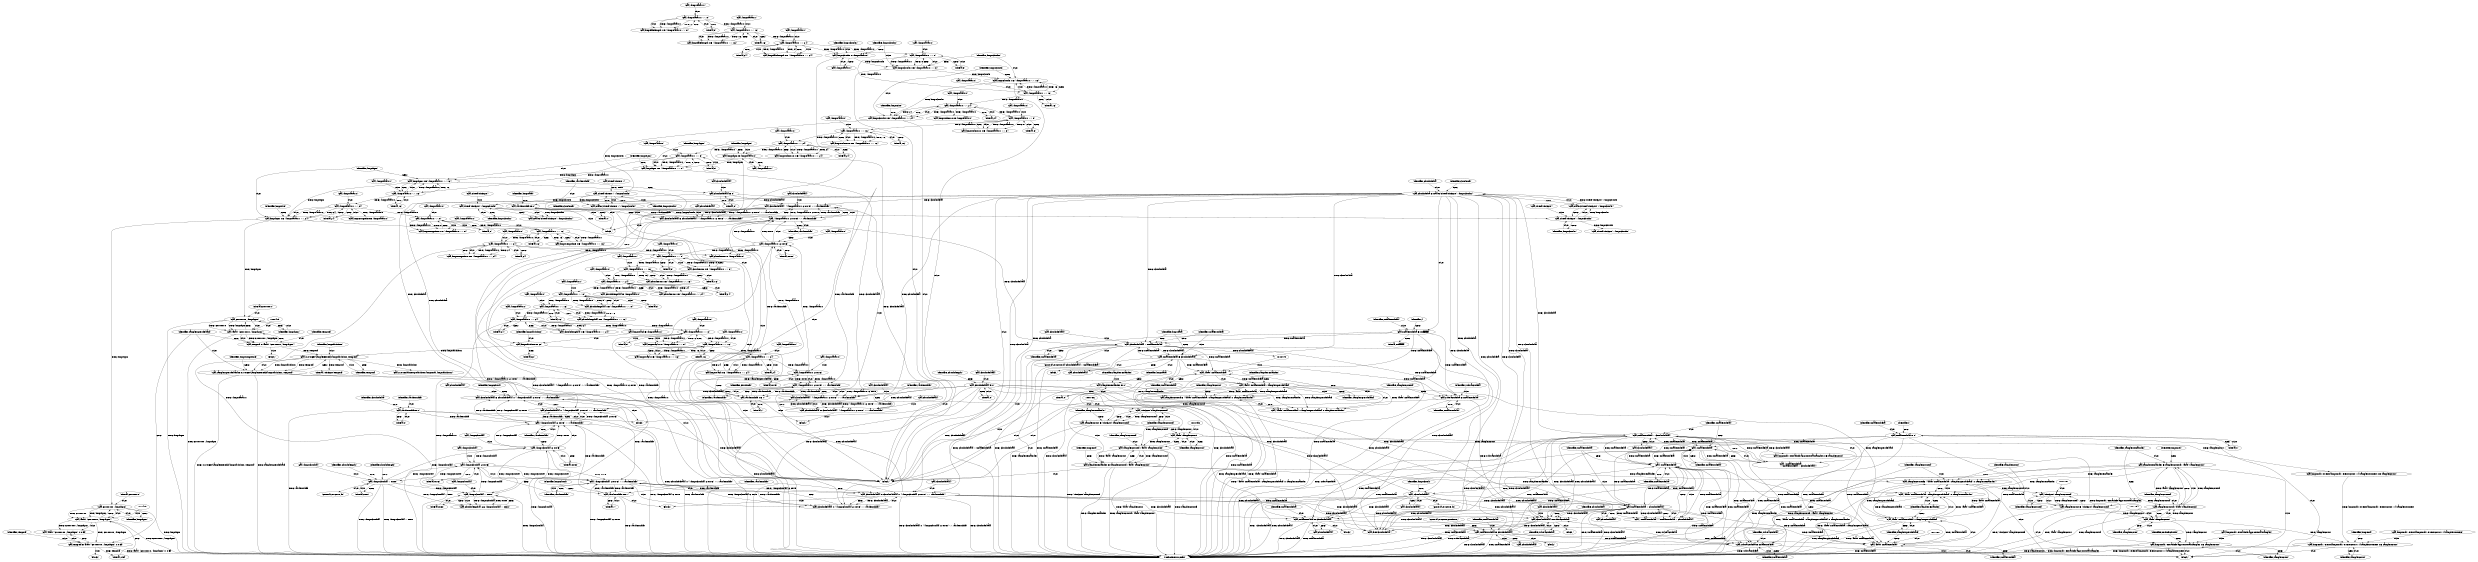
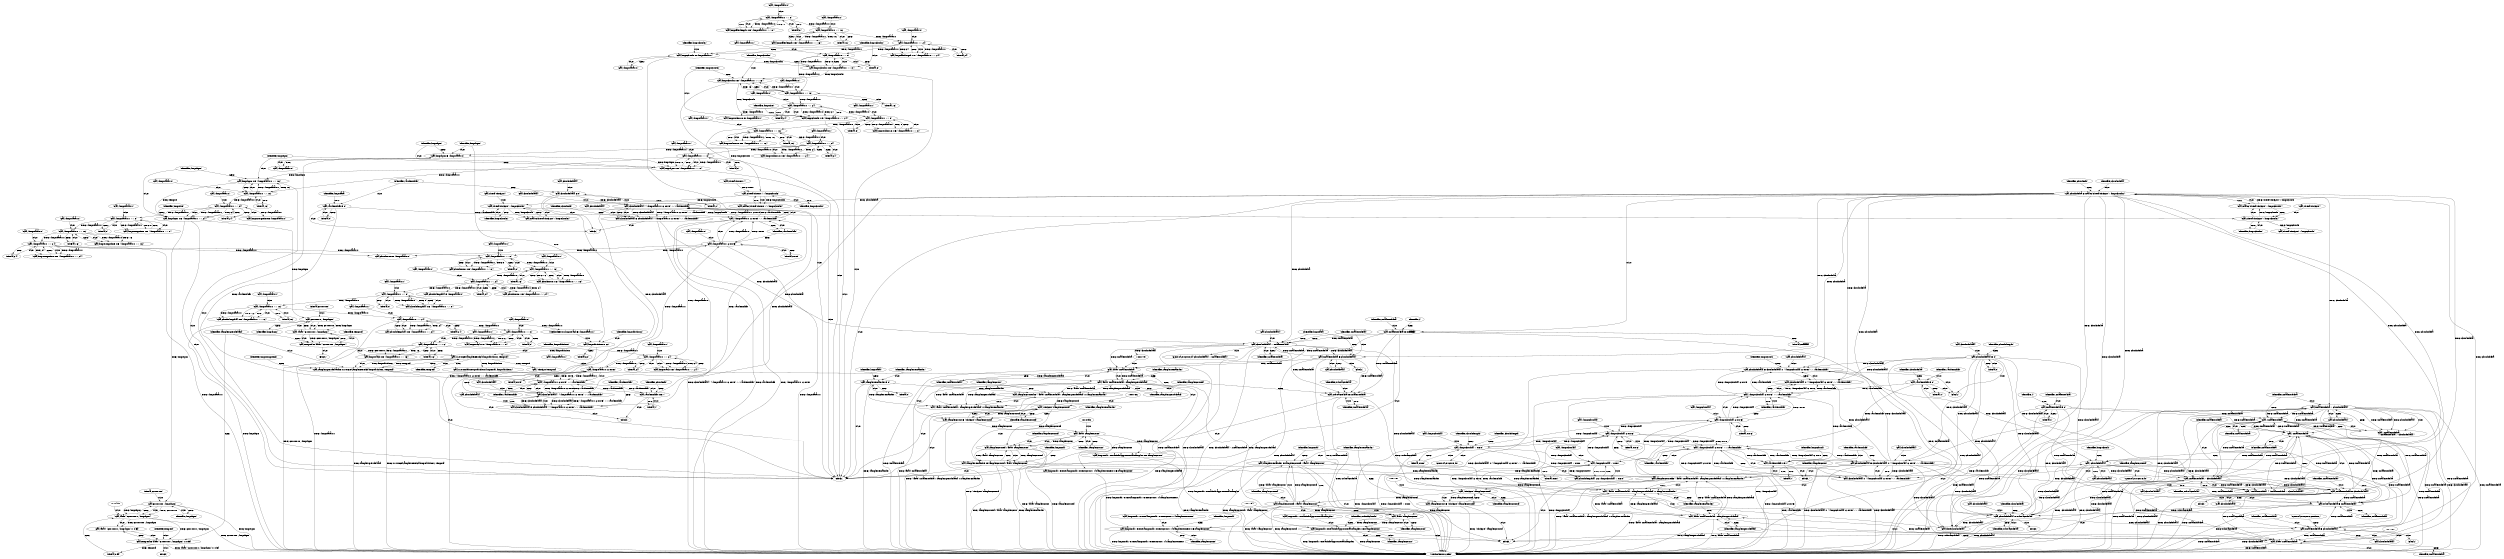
(316, 200) -> (170, 200)
(275, 319) -> none
(645, 332) -> (572, 332)
(311, 351) -> (377, 351)
(329, 373) -> (544, 370)
(1482, 507) -> (2045, 485)
(1011, 515) -> (1062, 552)
